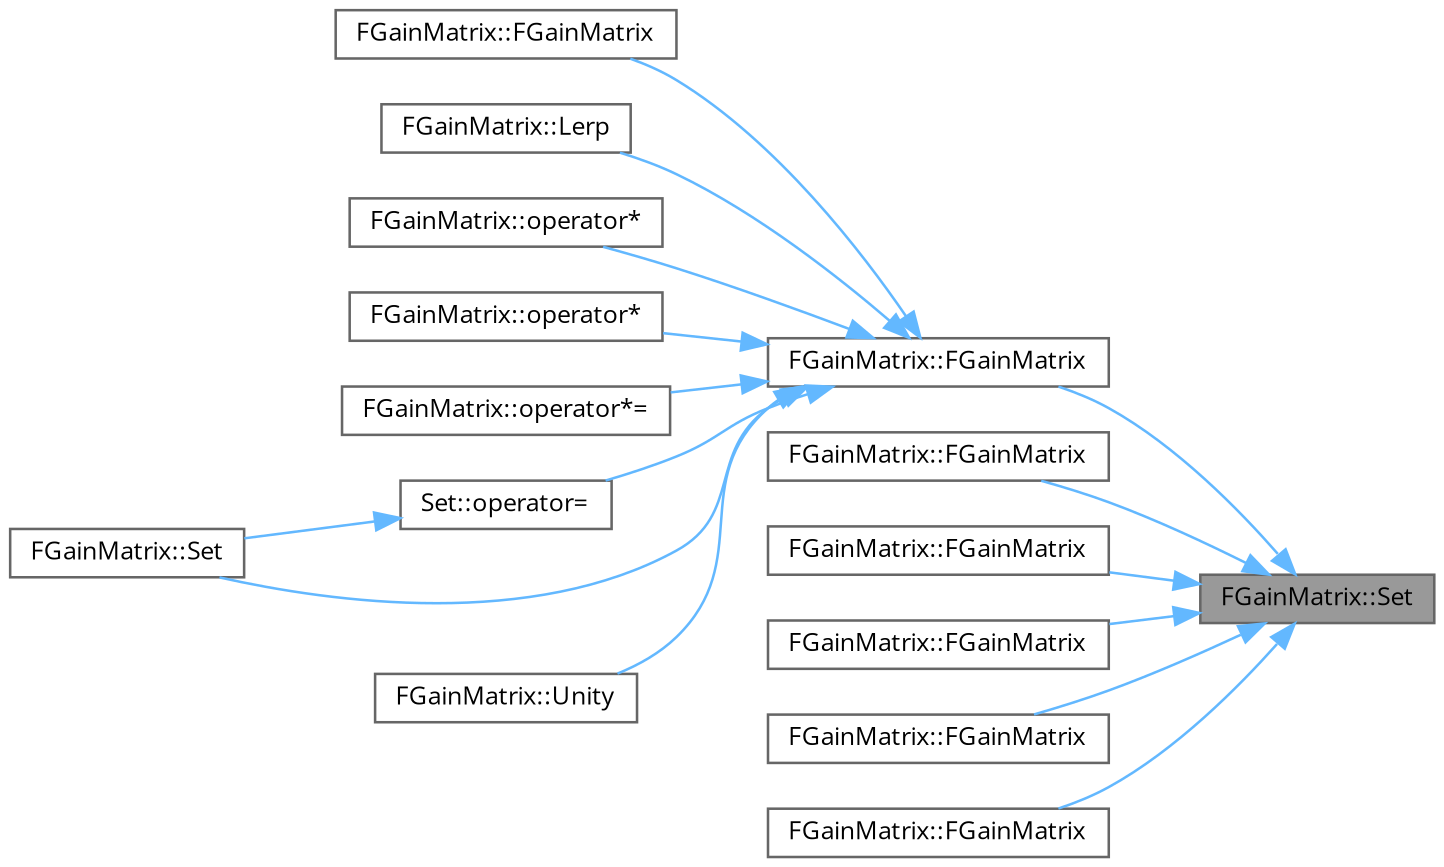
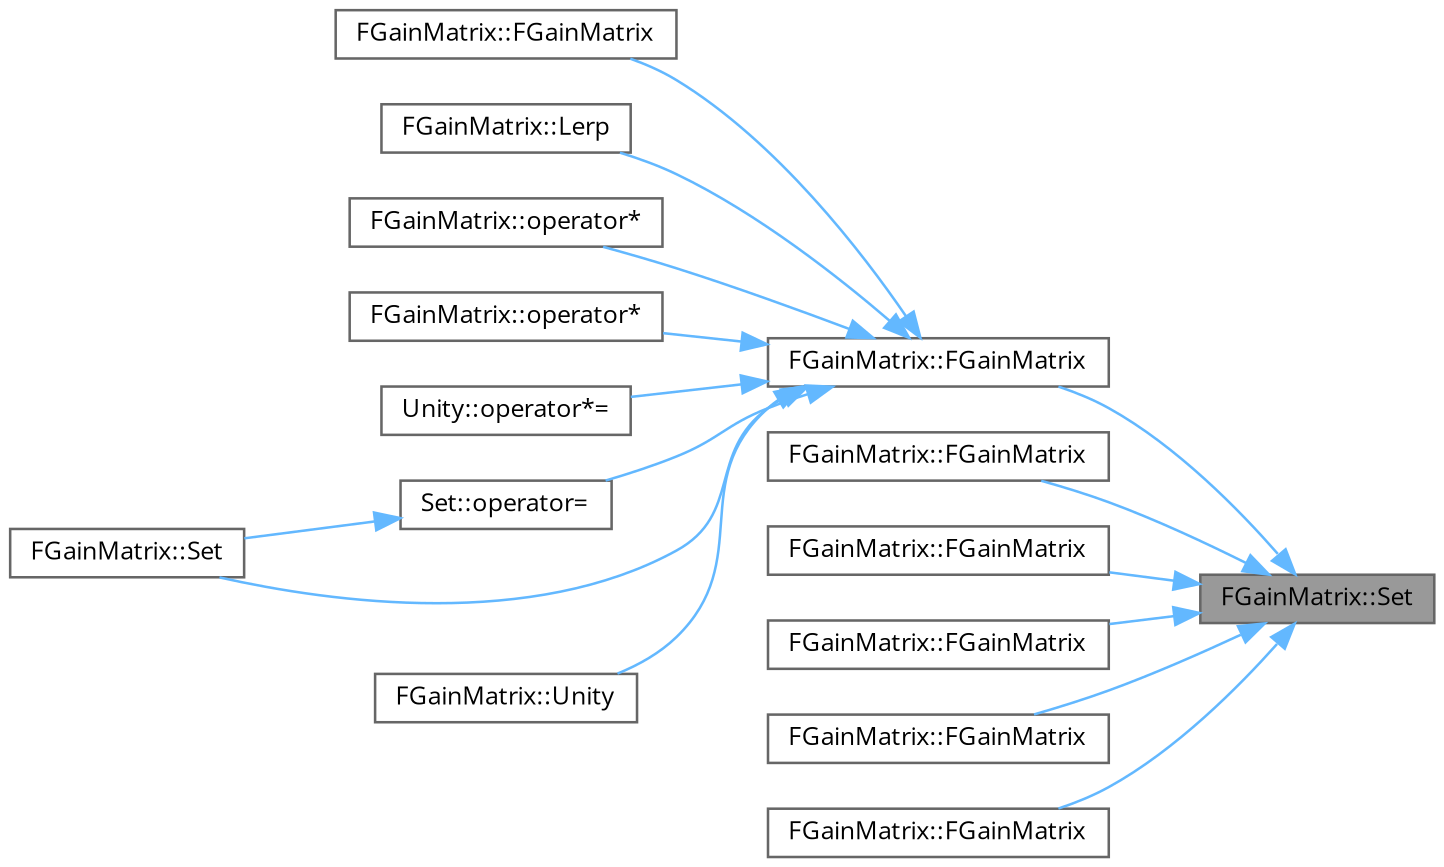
(506, 411) -> (506, 411)
